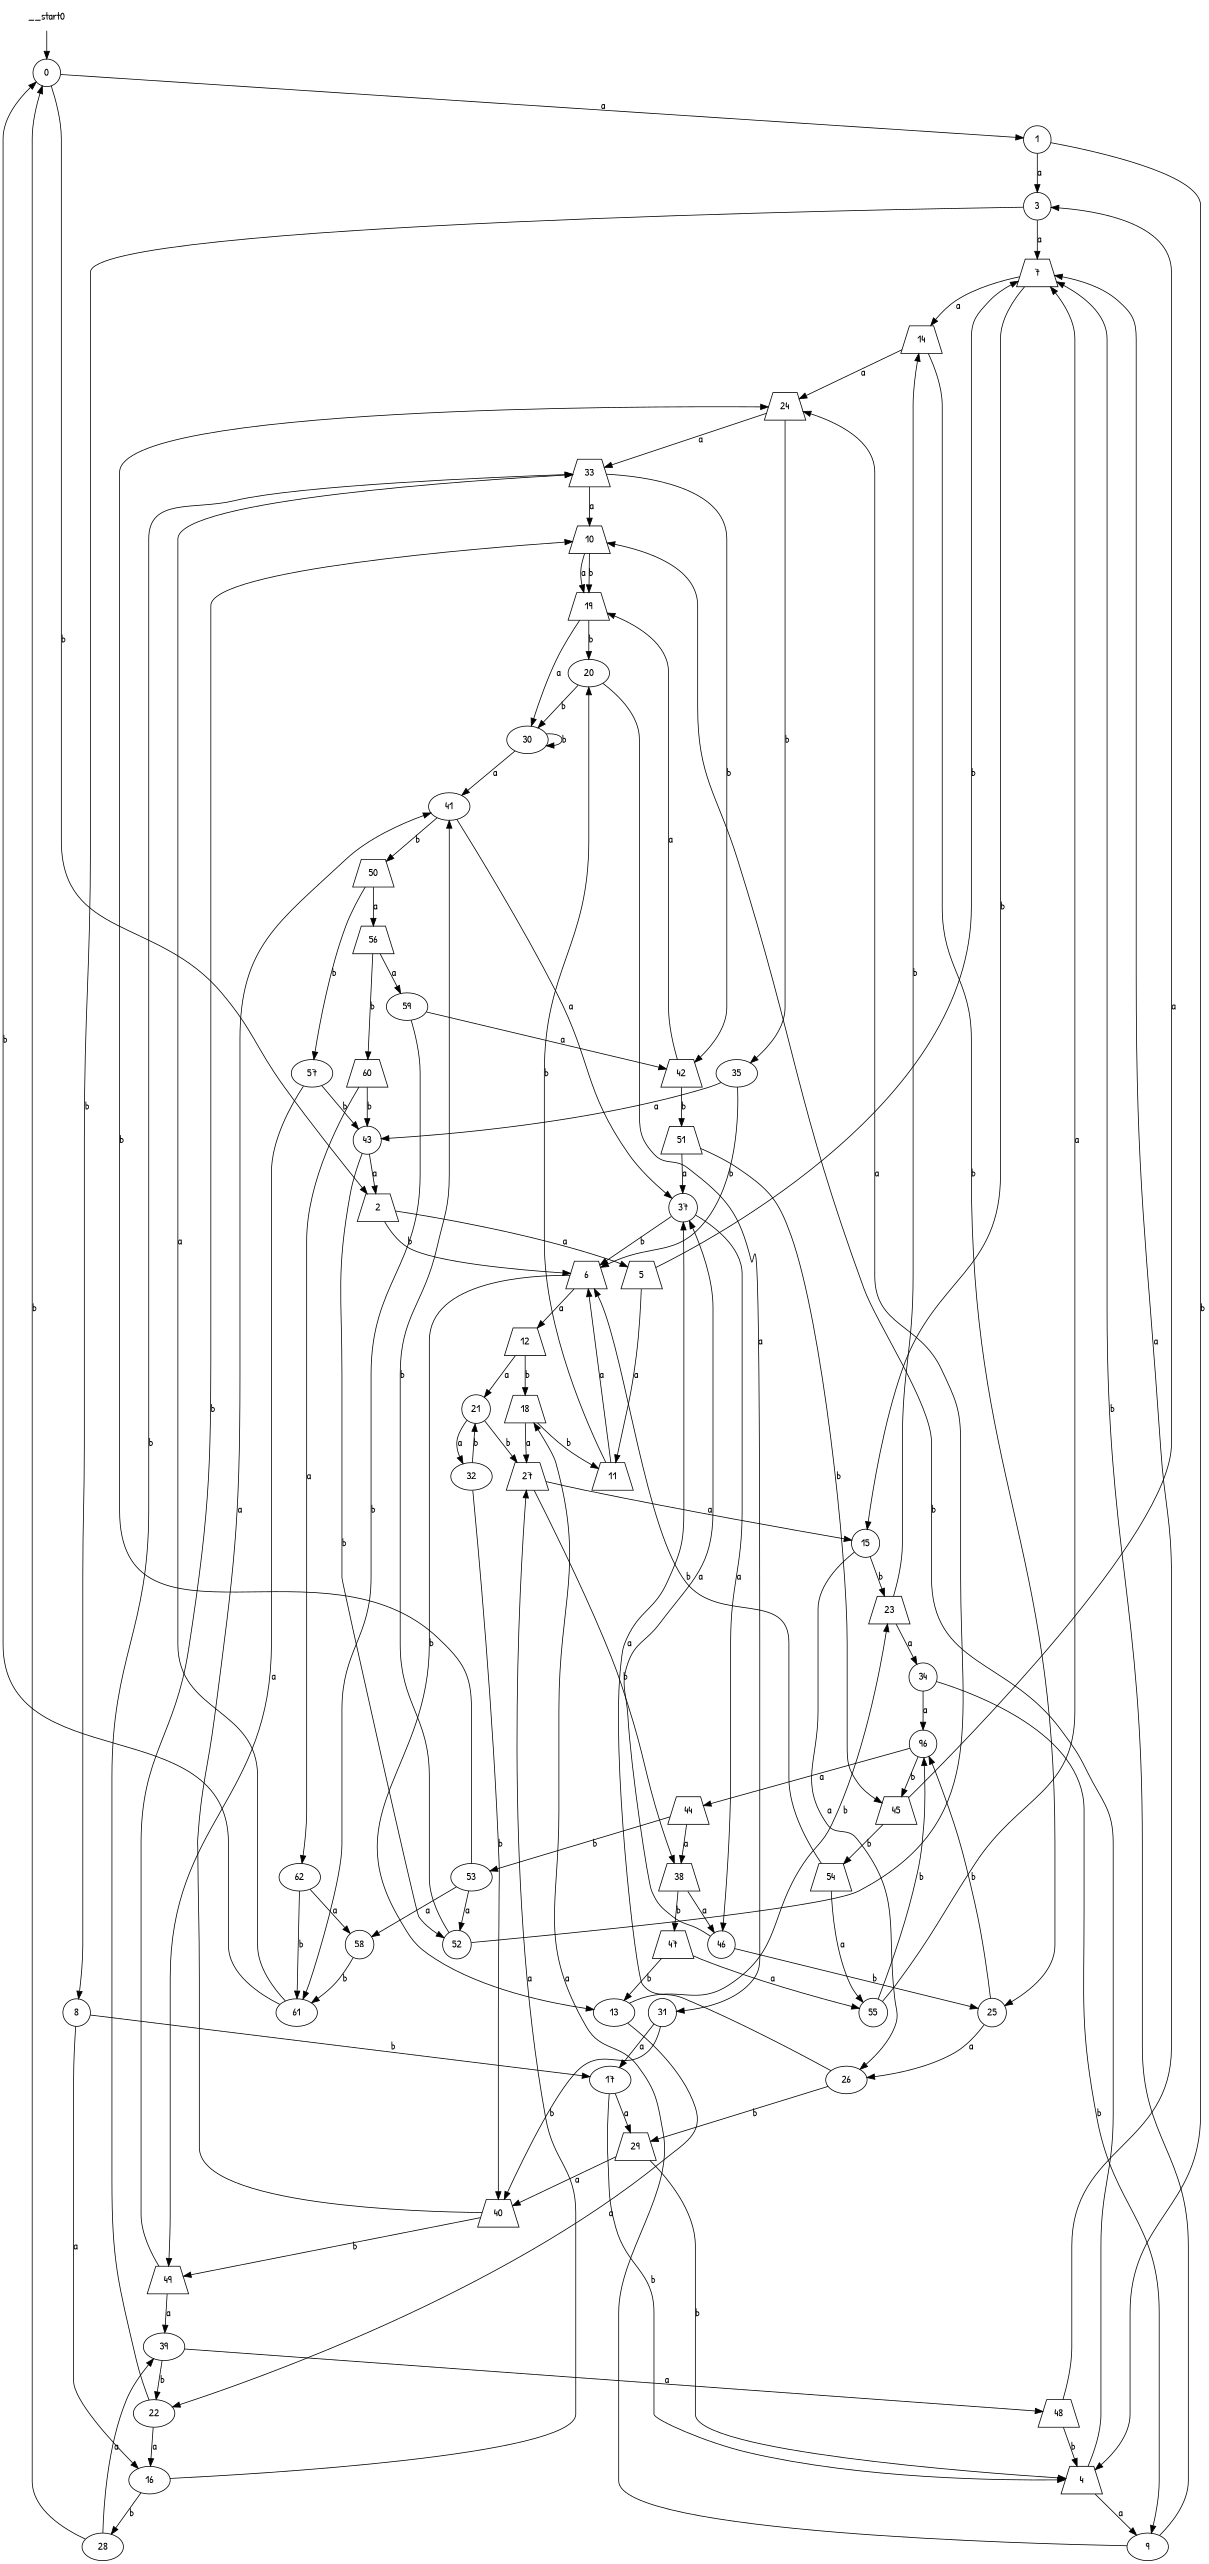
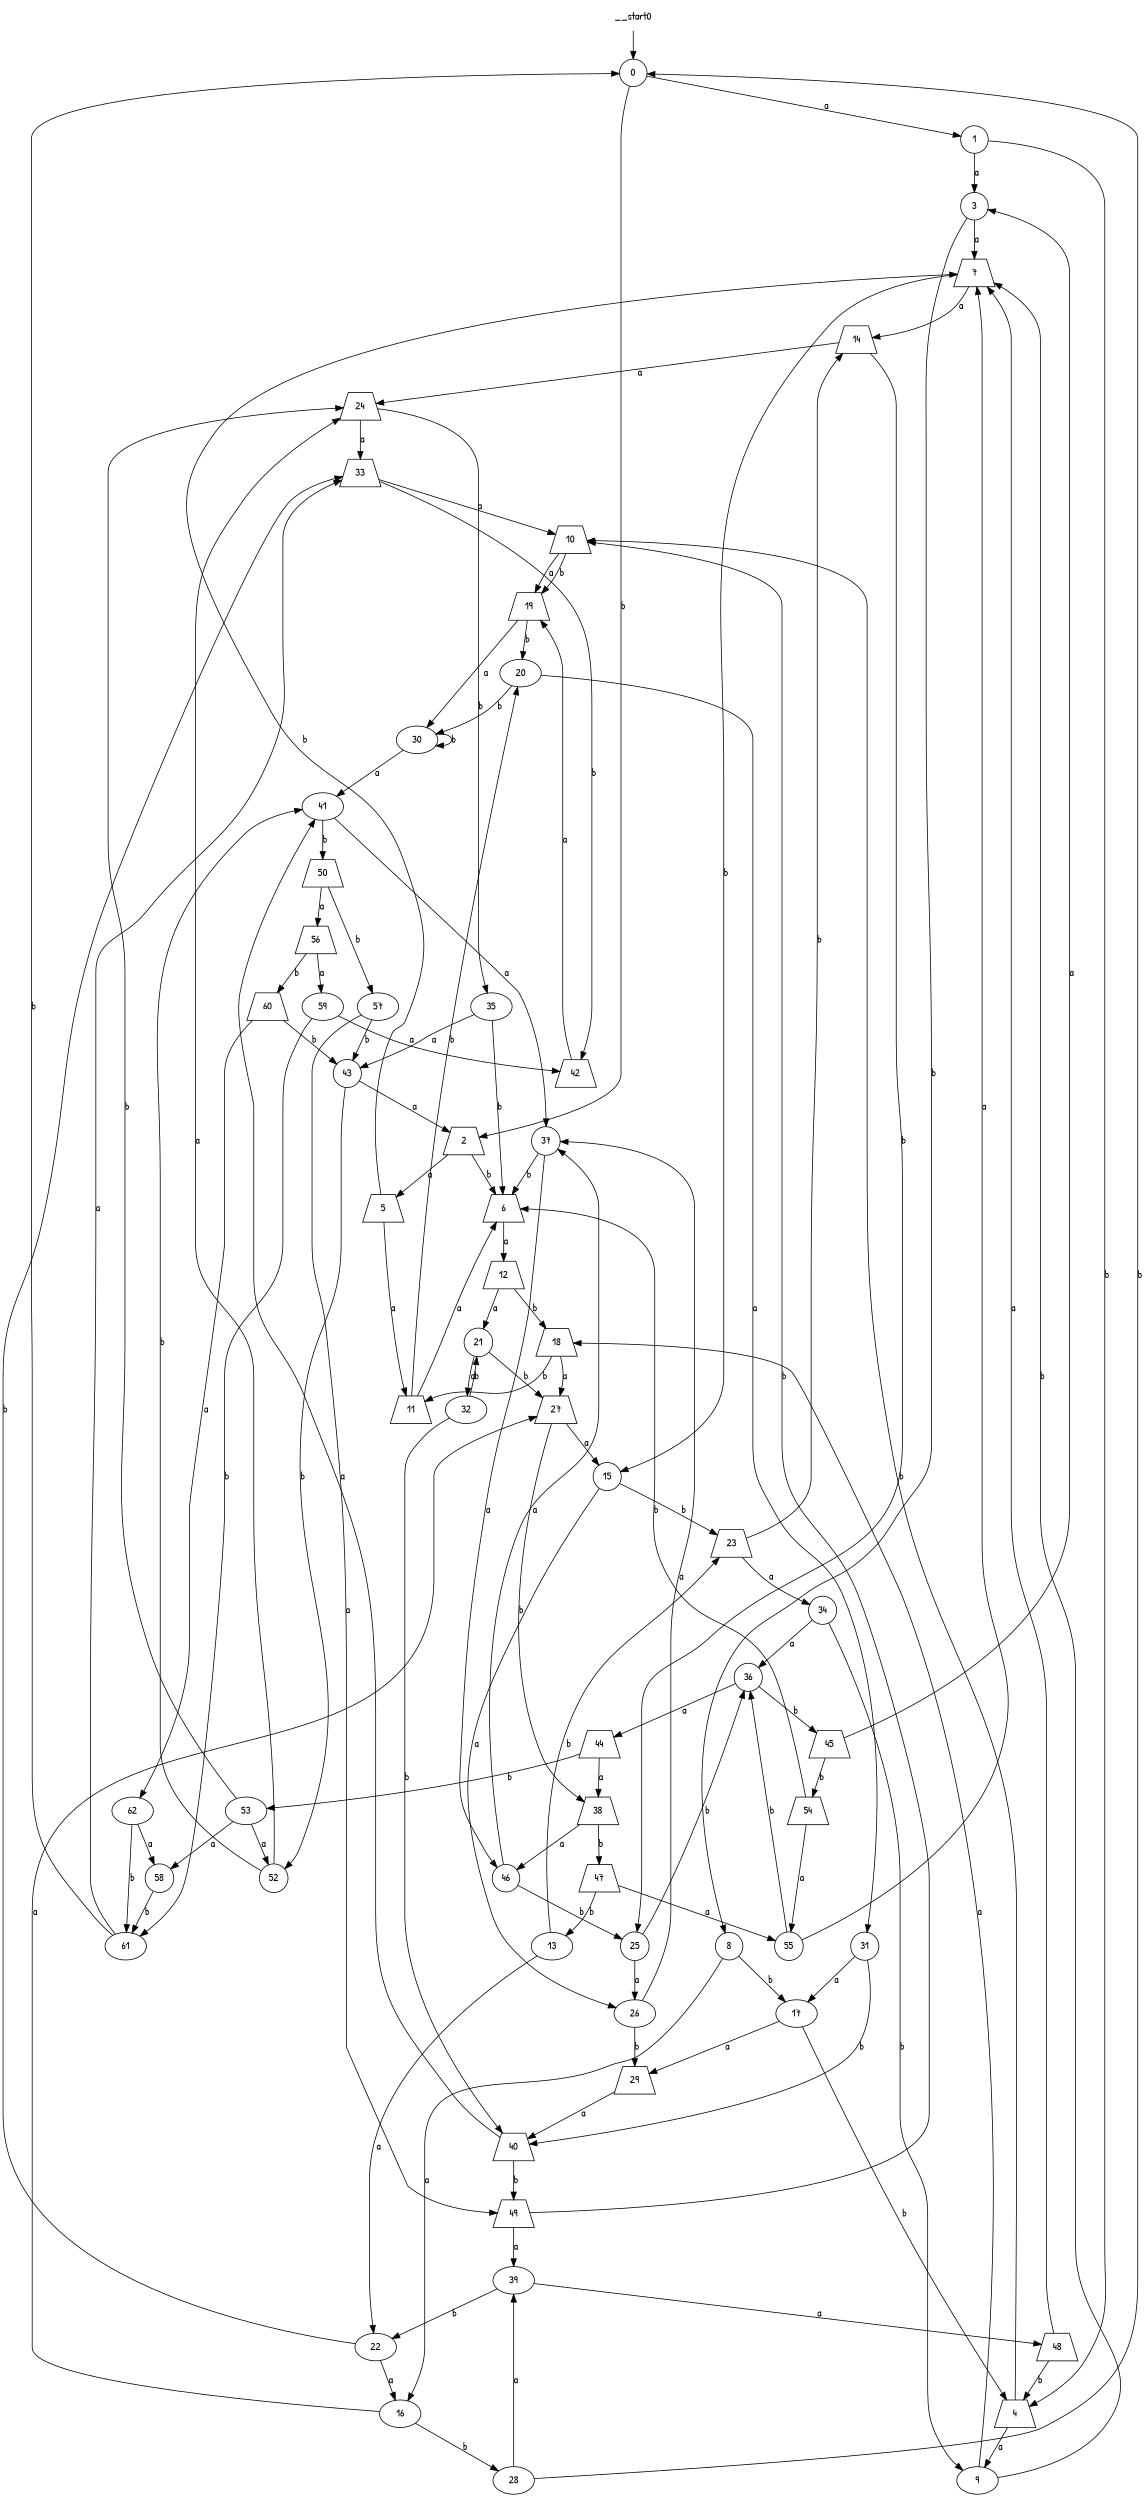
(682, 1140) -> none
(428, 1658) -> none
(923, 1744) -> (748, 1677)
(741, 2439) -> none
